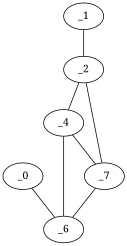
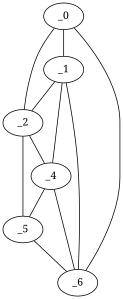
none -> (64, 43)
none -> (33, 67)
none -> (57, 123)
none -> (79, 176)
(104, 176) -> (23, 229)
